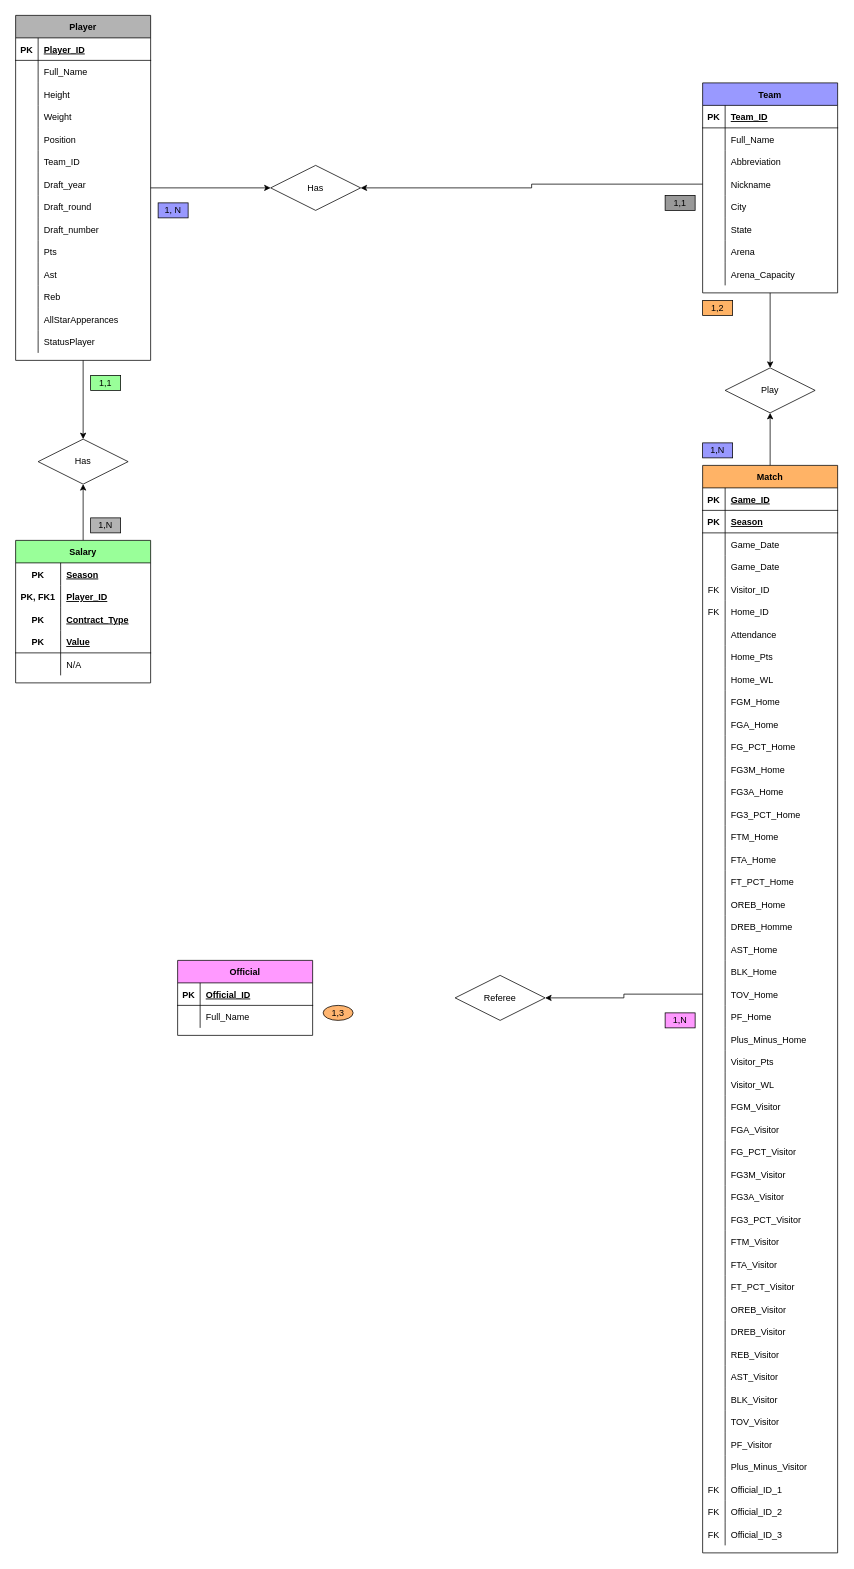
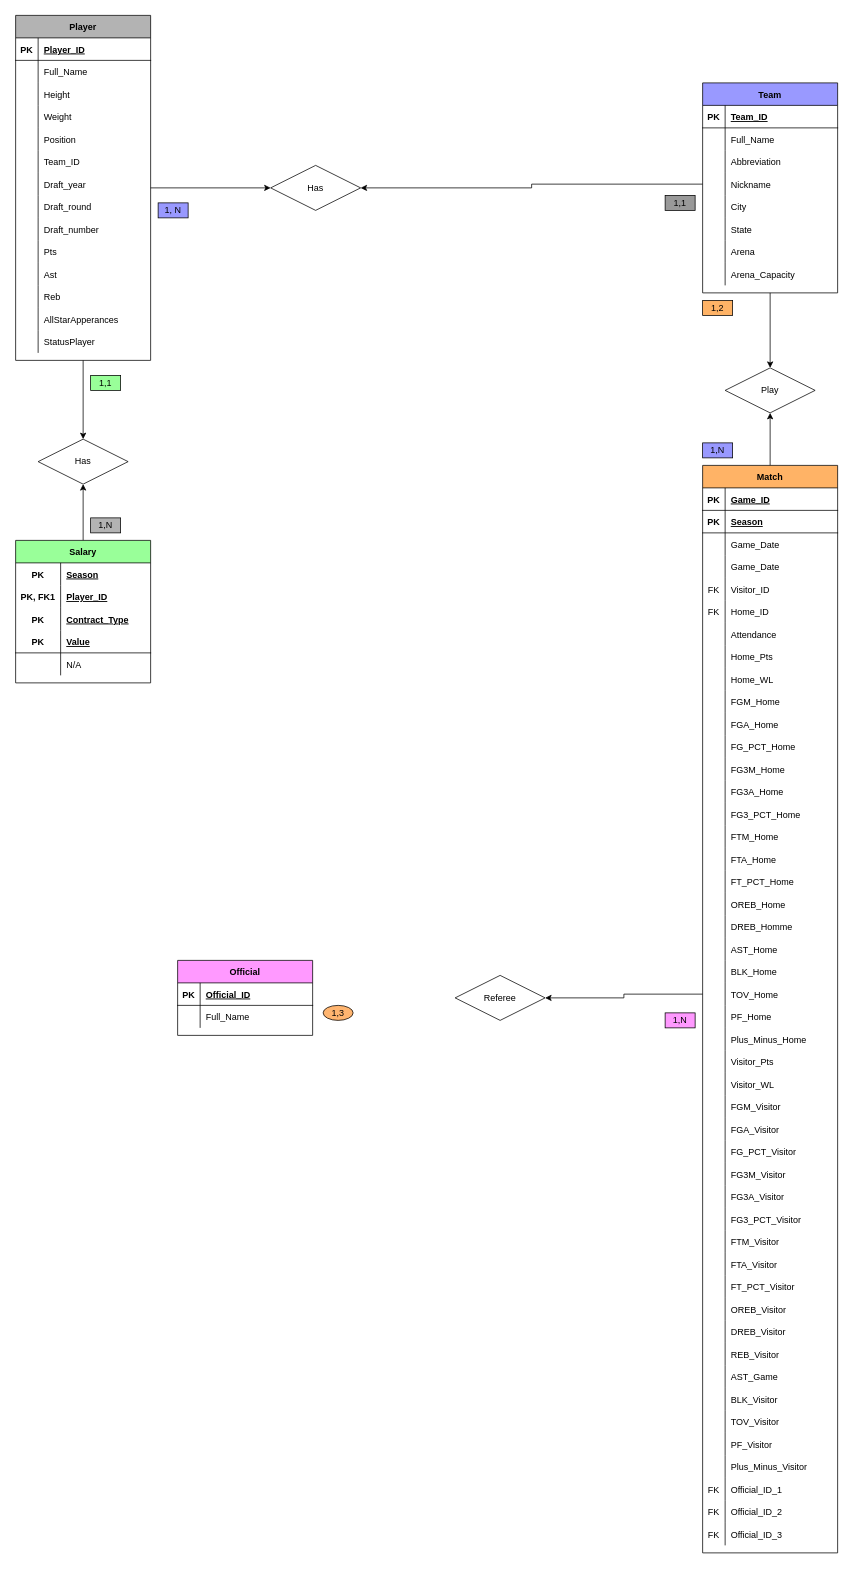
(756, 1377) -> (751, 1377)
